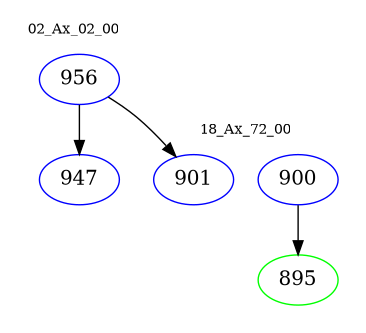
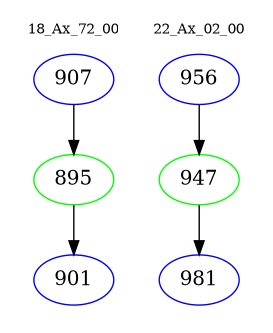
(74, 30) -> (199, 30)
(152, 131) -> (74, 223)
(79, 180) -> (199, 180)
(298, 180) -> (74, 79)
none -> (199, 280)
